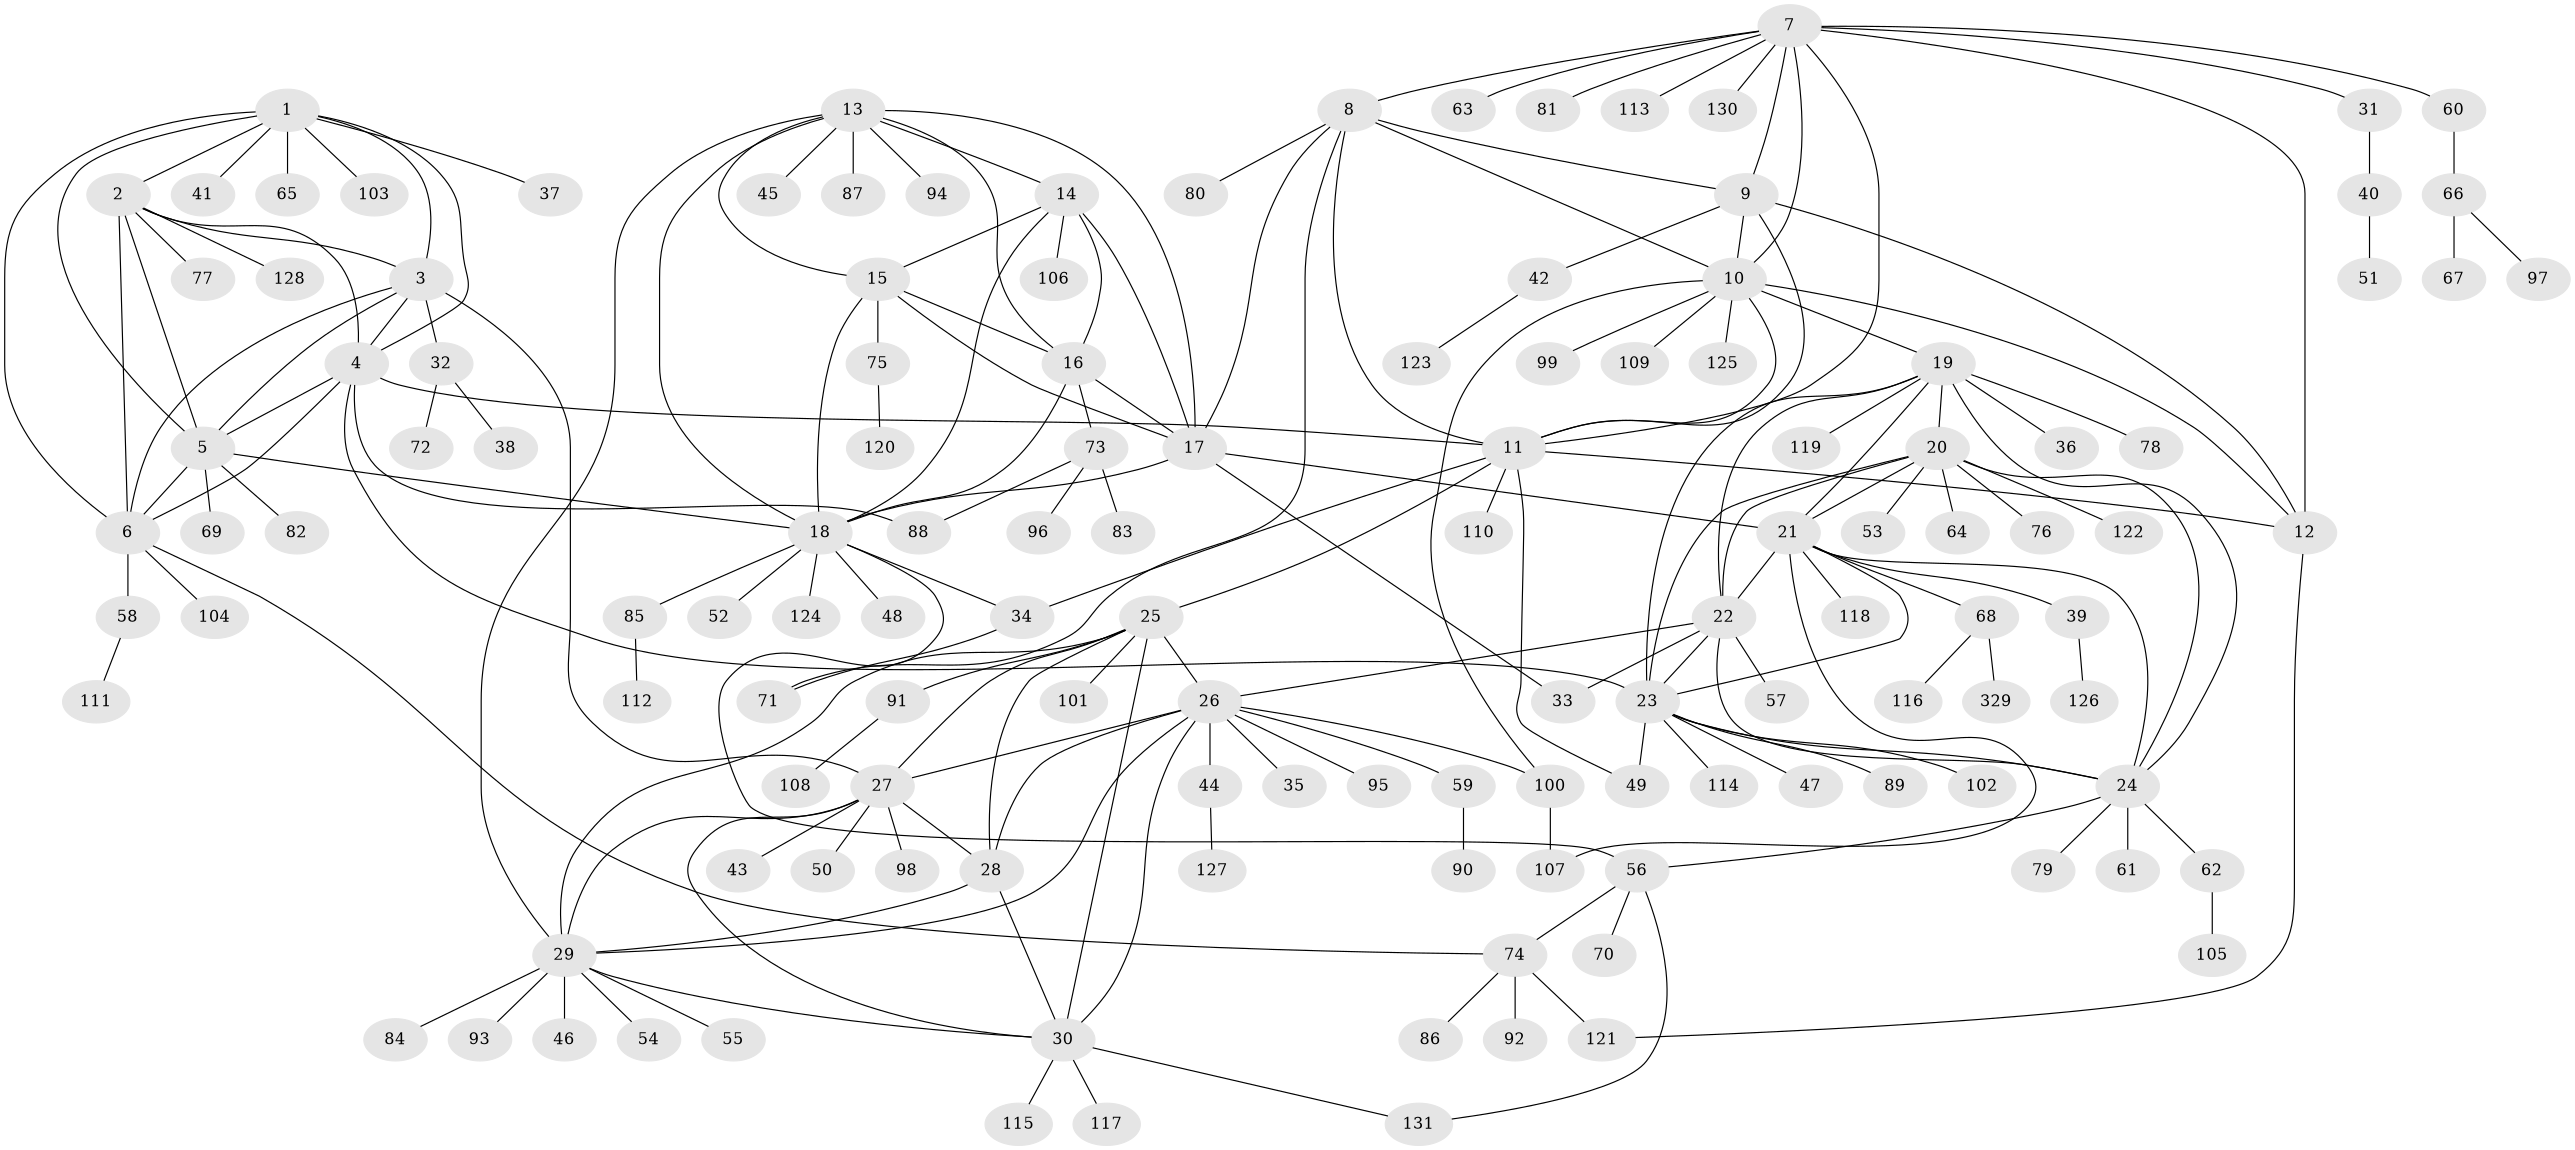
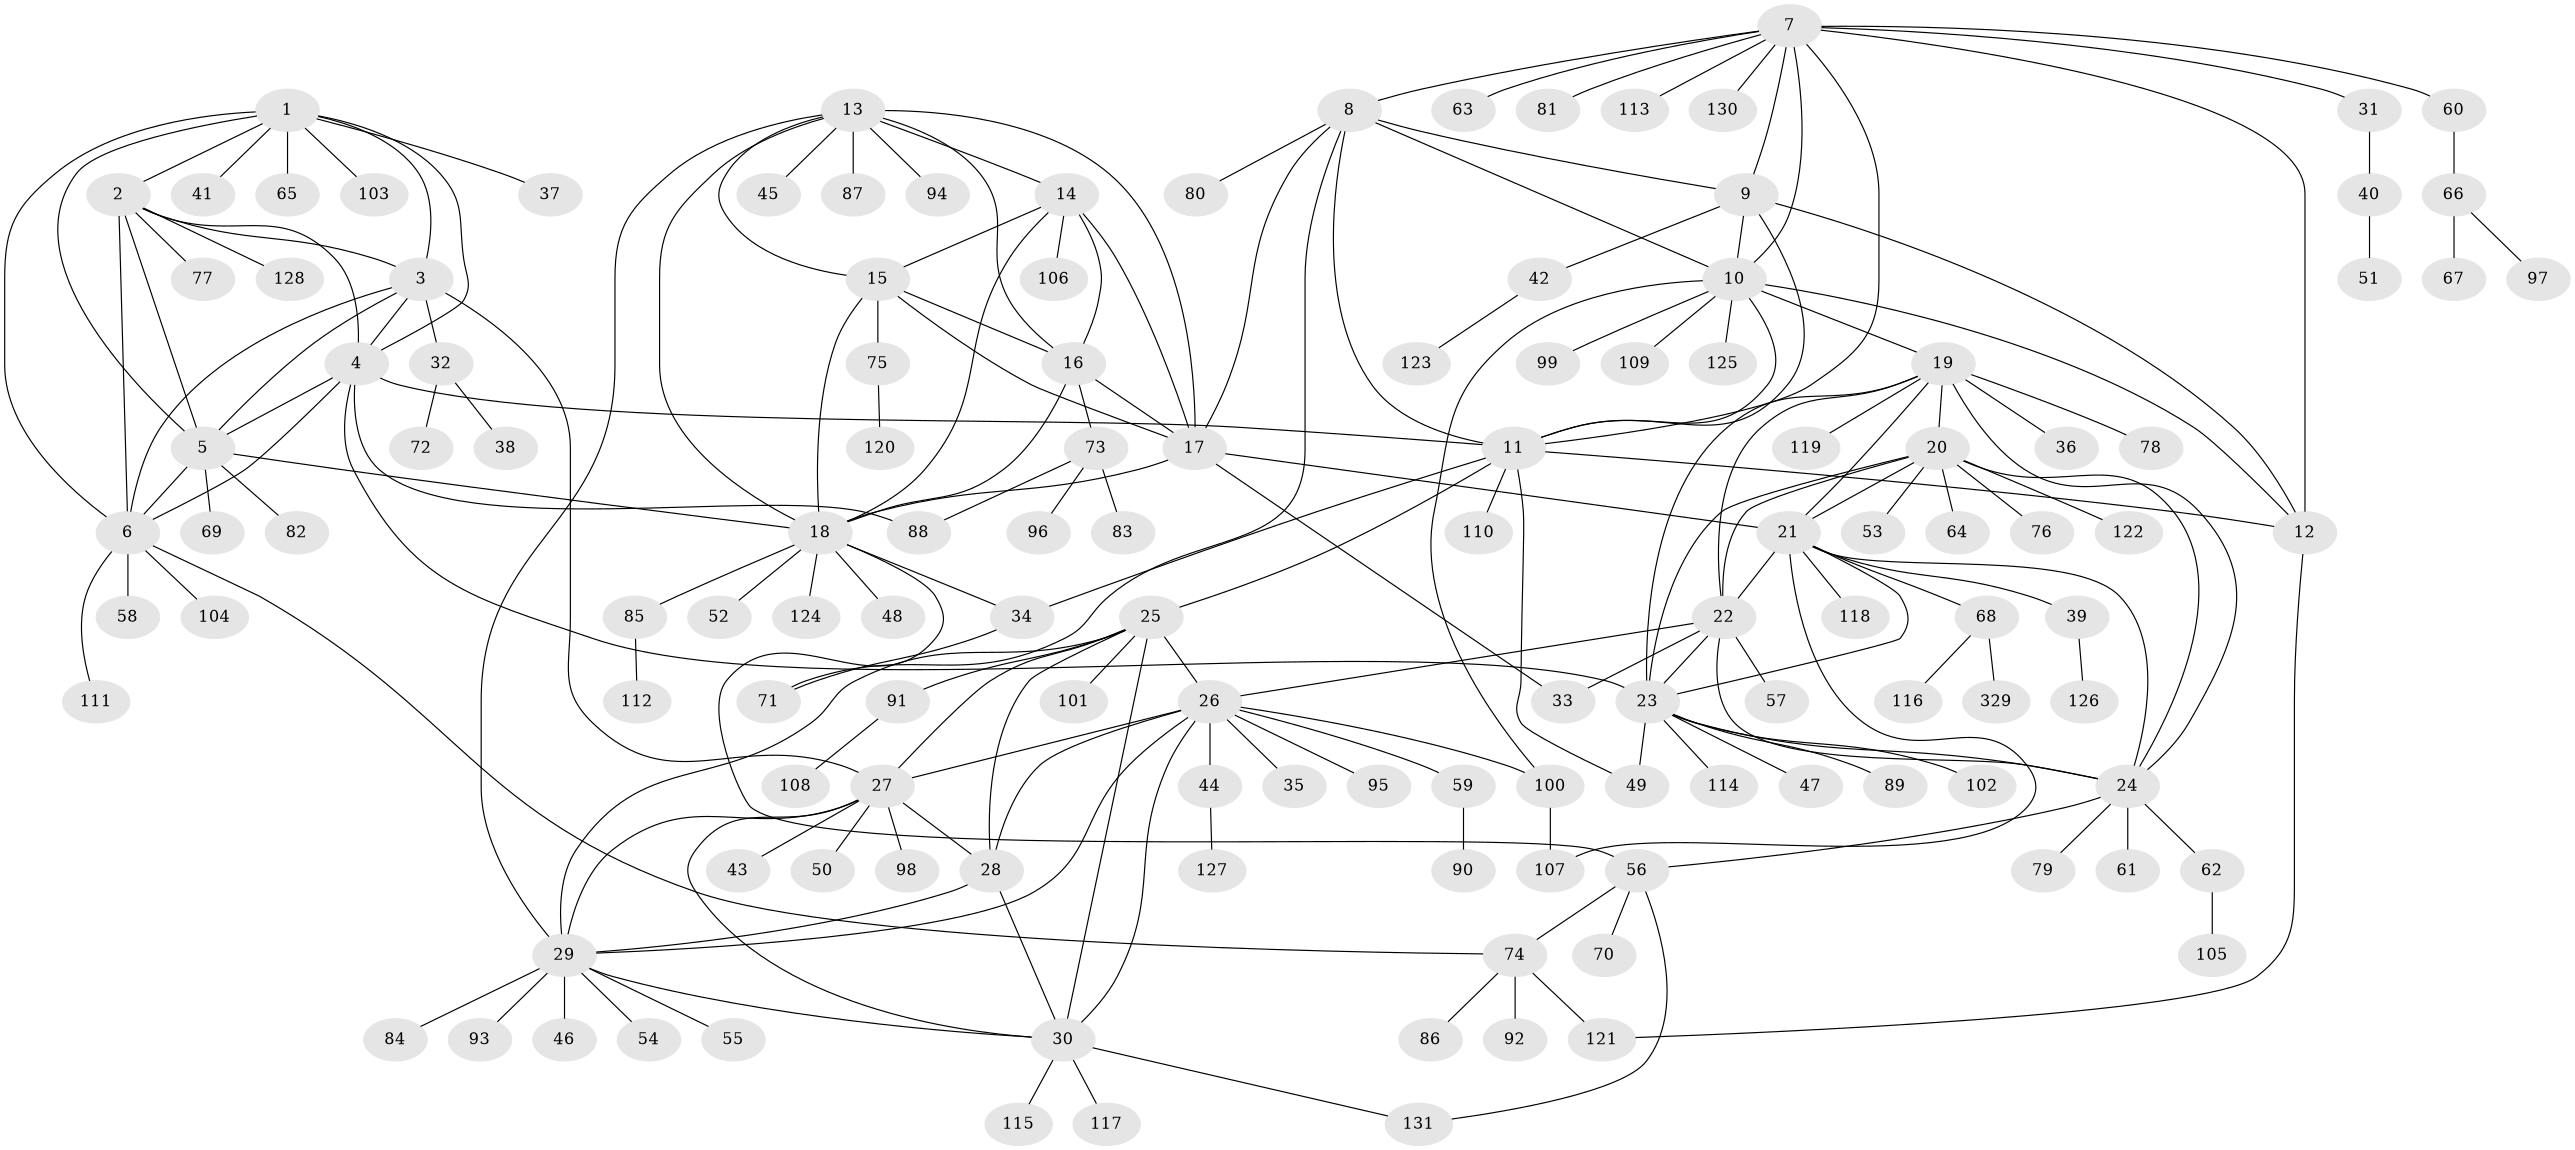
(112, 659) -> (82, 613)
